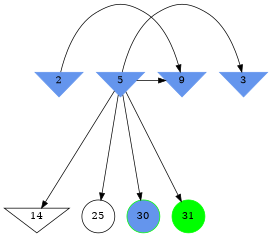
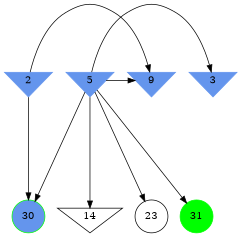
none -> (28, 145)
(98, 216) -> (151, 216)
